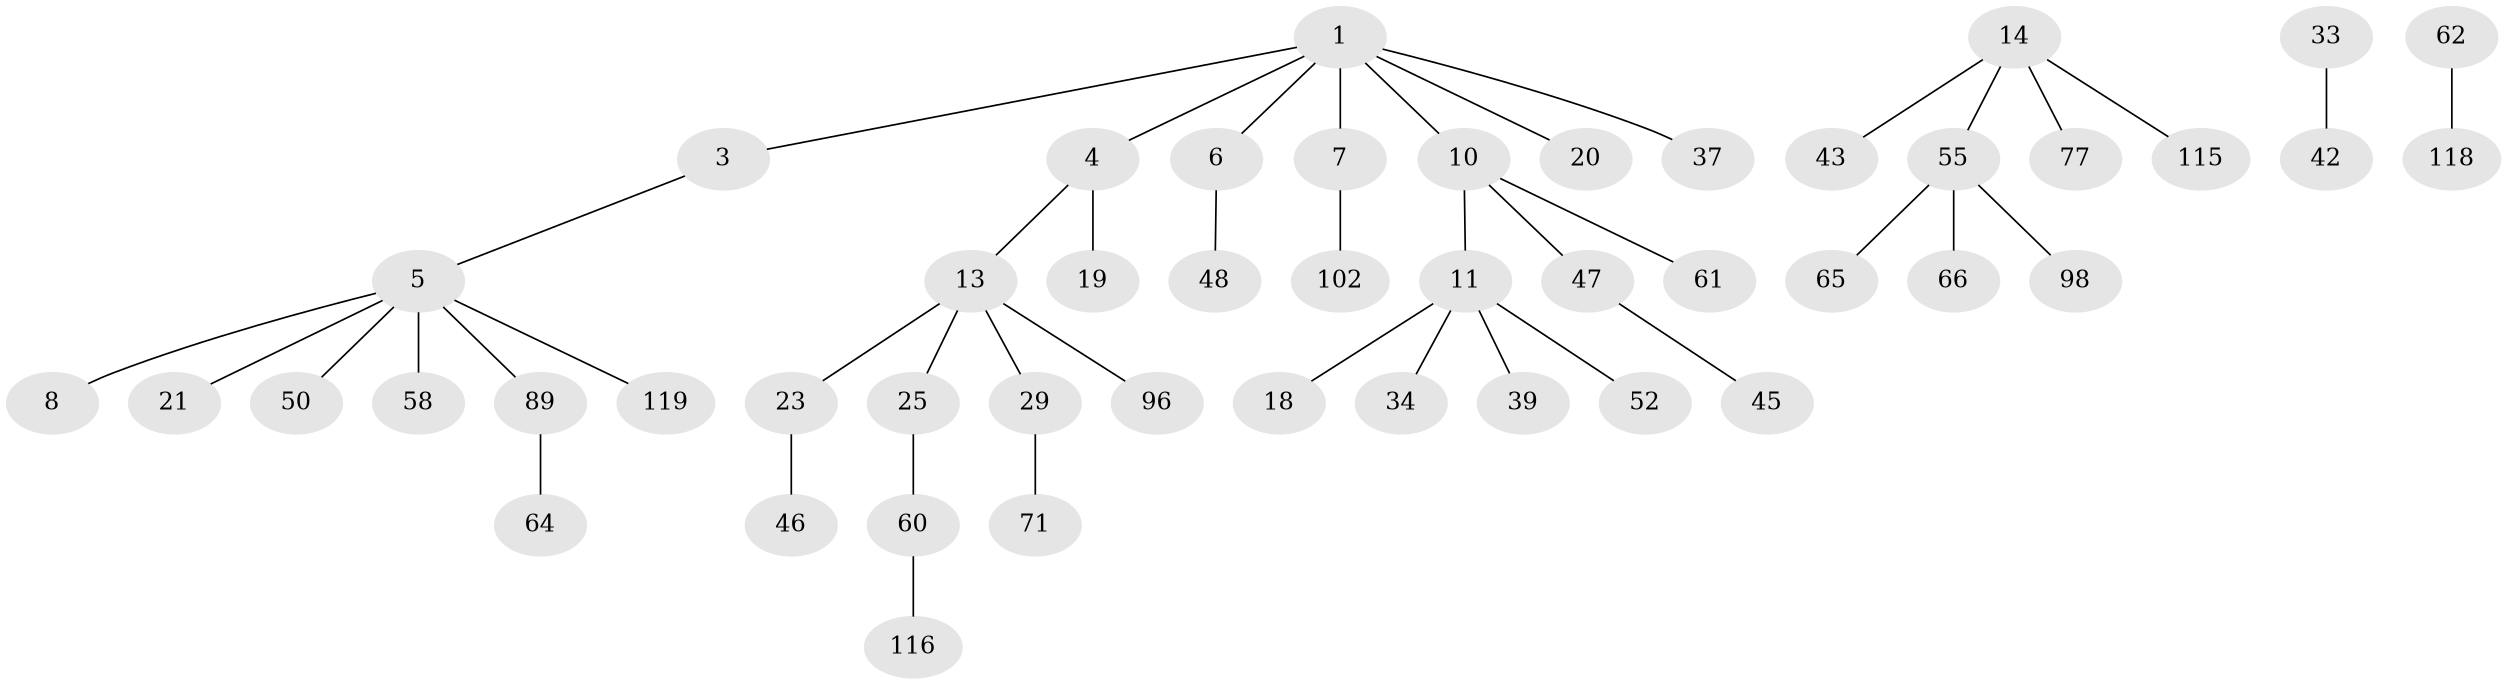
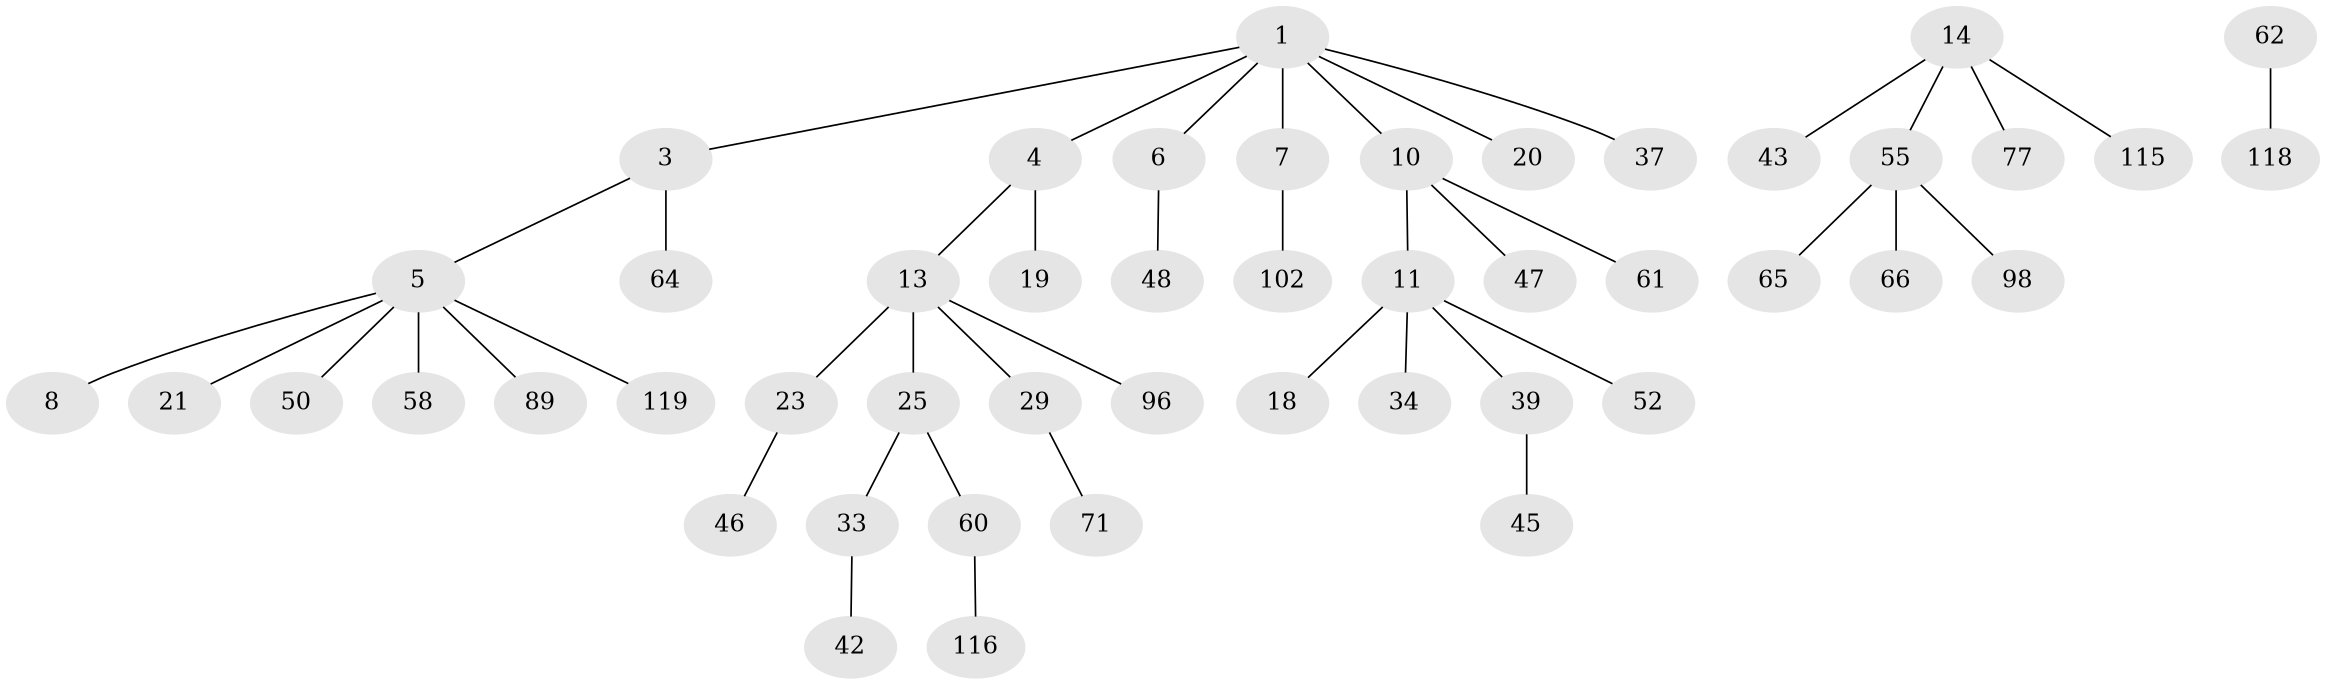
(1677, 342) -> (1527, 464)
(541, 464) -> (666, 220)
none -> (883, 464)
